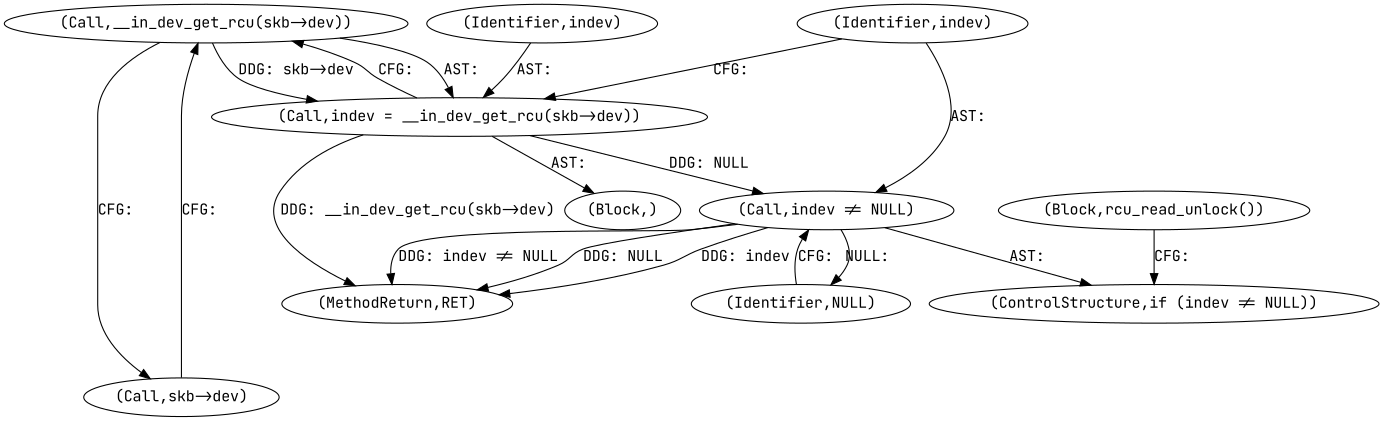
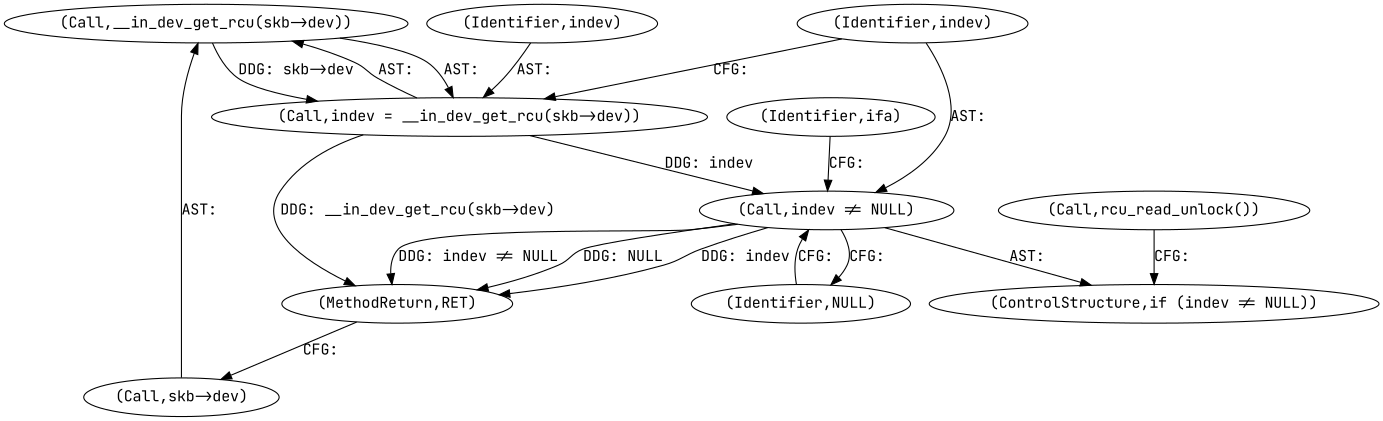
(400, 70) -> (400, 70)
none -> (831, 117)
(709, 164) -> (709, 164)
(98, 202) -> (294, 349)
(204, 210) -> (204, 210)
(623, 210) -> none
(1154, 210) -> (1154, 210)
(872, 257) -> (872, 257)
